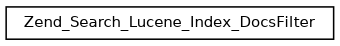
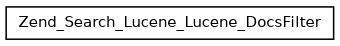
(170, 23) -> (170, 23)
